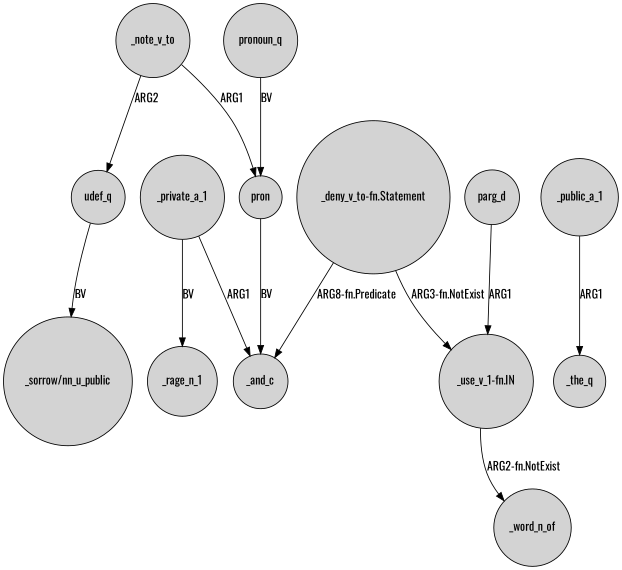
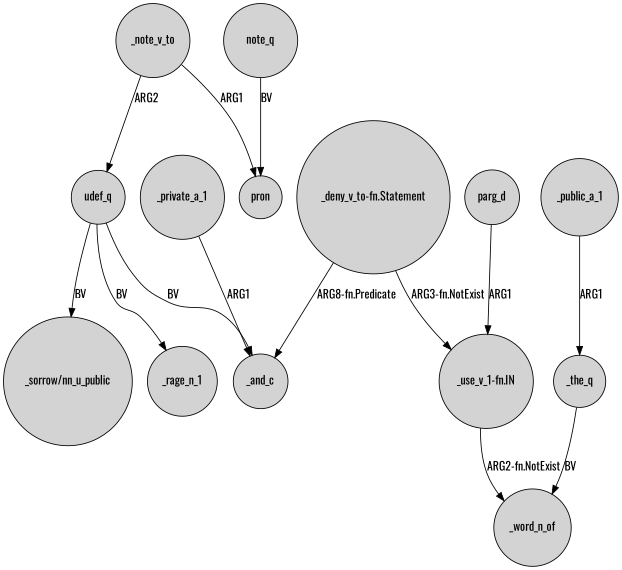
(261, 41) -> (261, 41)
(261, 282) -> (166, 301)
(182, 289) -> (111, 294)
none -> (569, 448)
